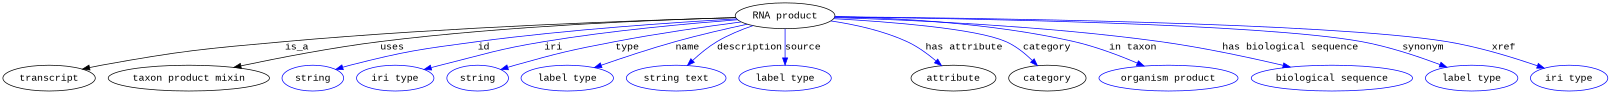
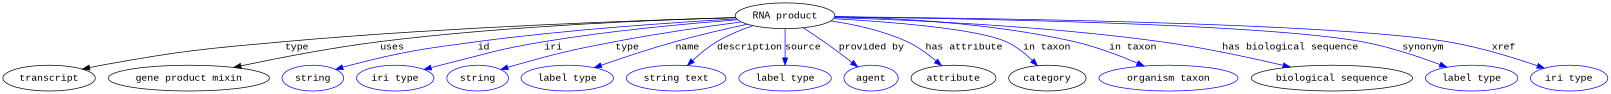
(297, 47) -> (297, 47)
(1047, 47) -> (1047, 47)
(189, 78) -> (189, 78)
none -> (871, 78)
(1169, 78) -> (1169, 78)
(1332, 78) -> (1332, 78)
